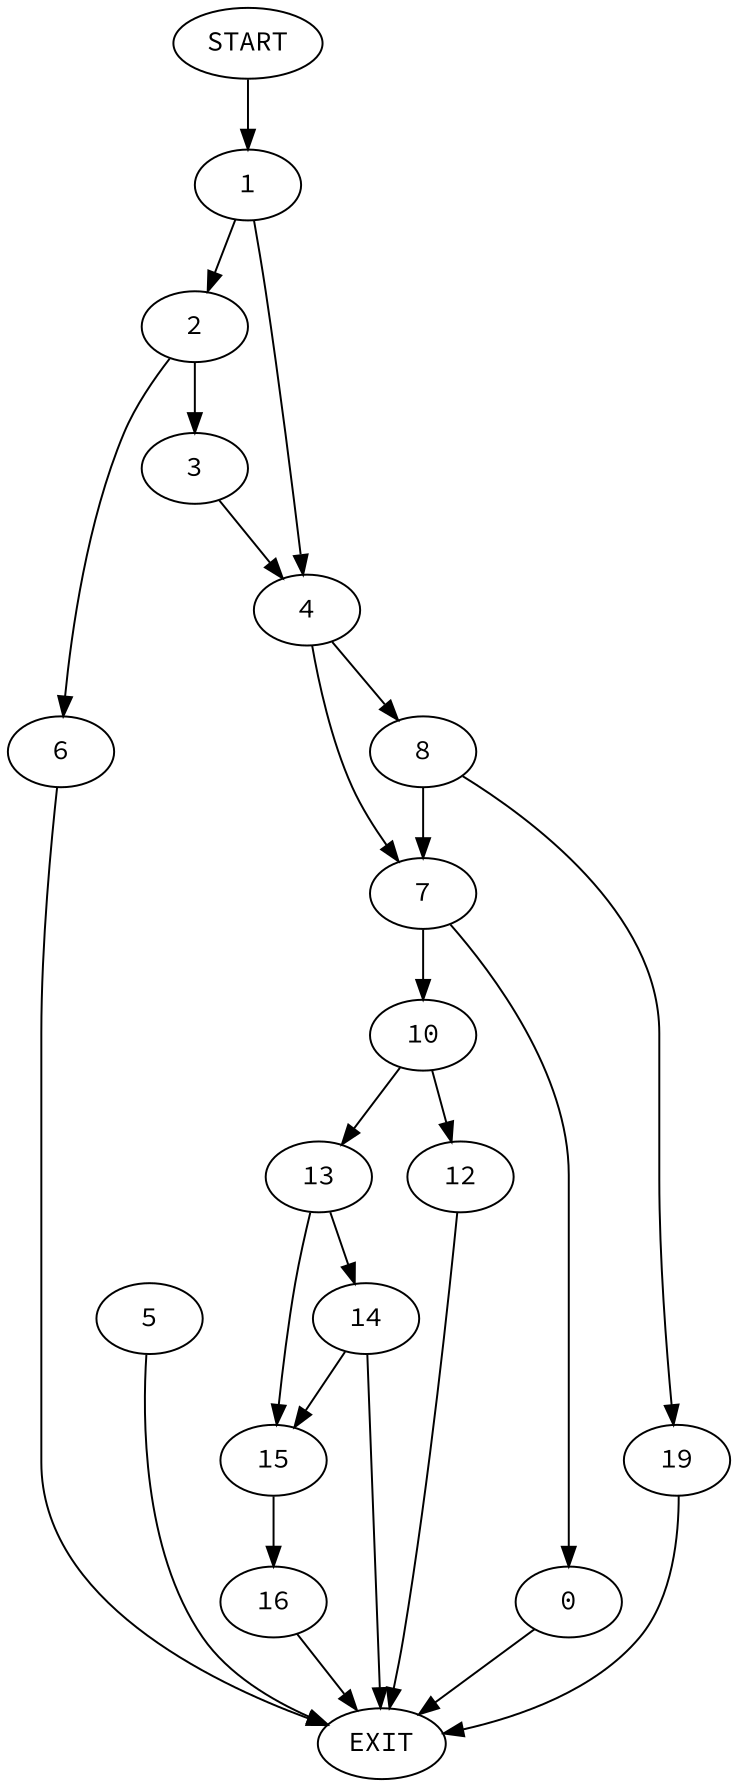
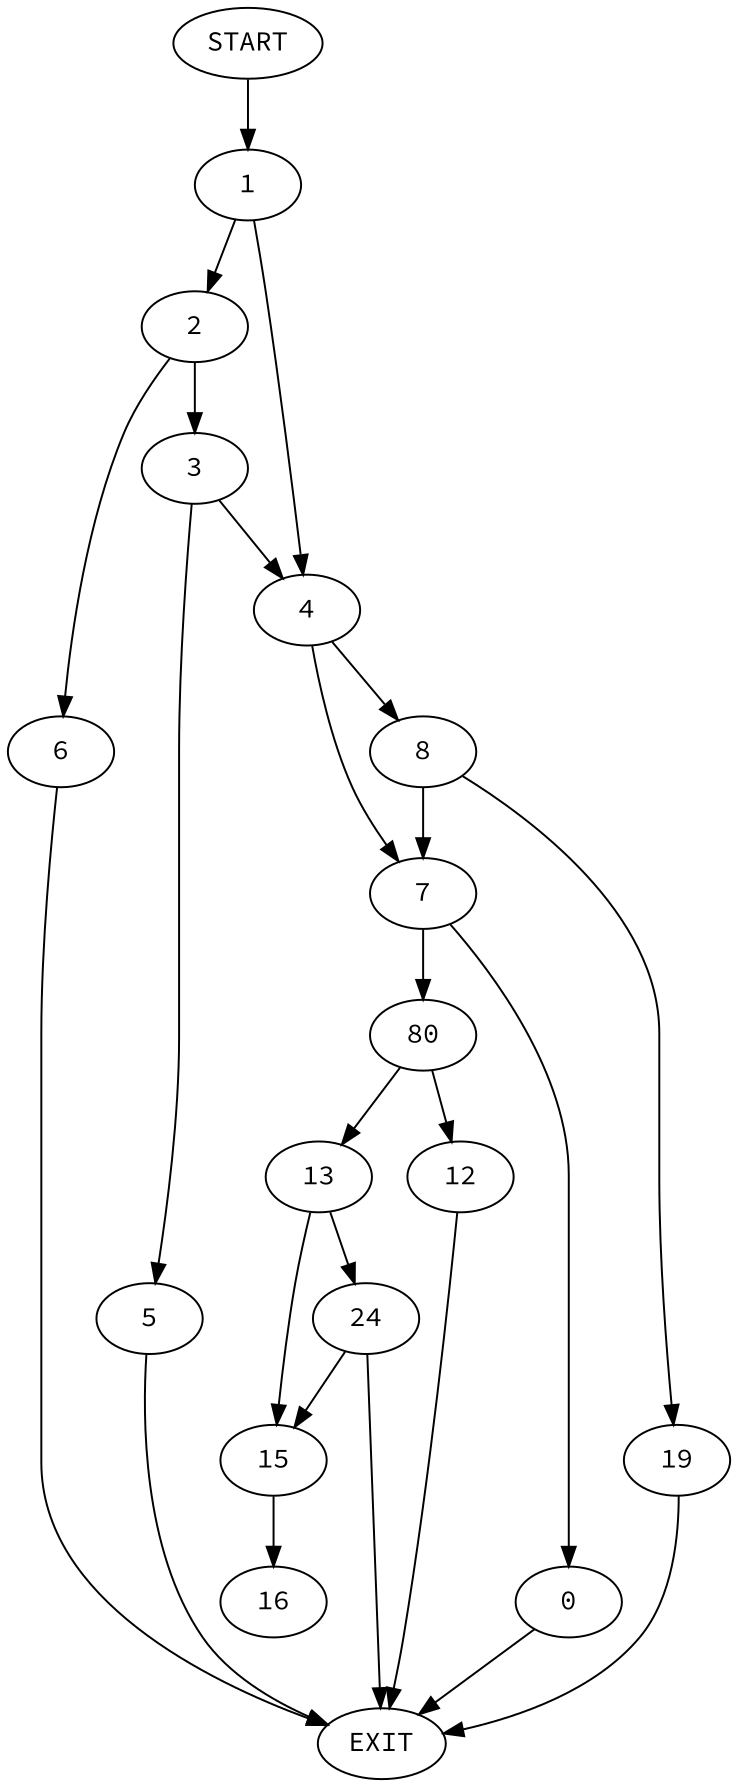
none -> (179, 884)
(423, 1035) -> (423, 1035)
(366, 1319) -> (366, 1319)
(321, 1664) -> none
